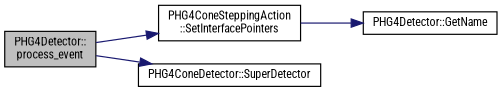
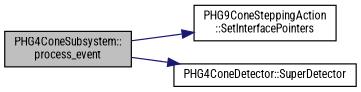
(230, 23) -> (265, 23)
(430, 23) -> none
(50, 49) -> (68, 49)
